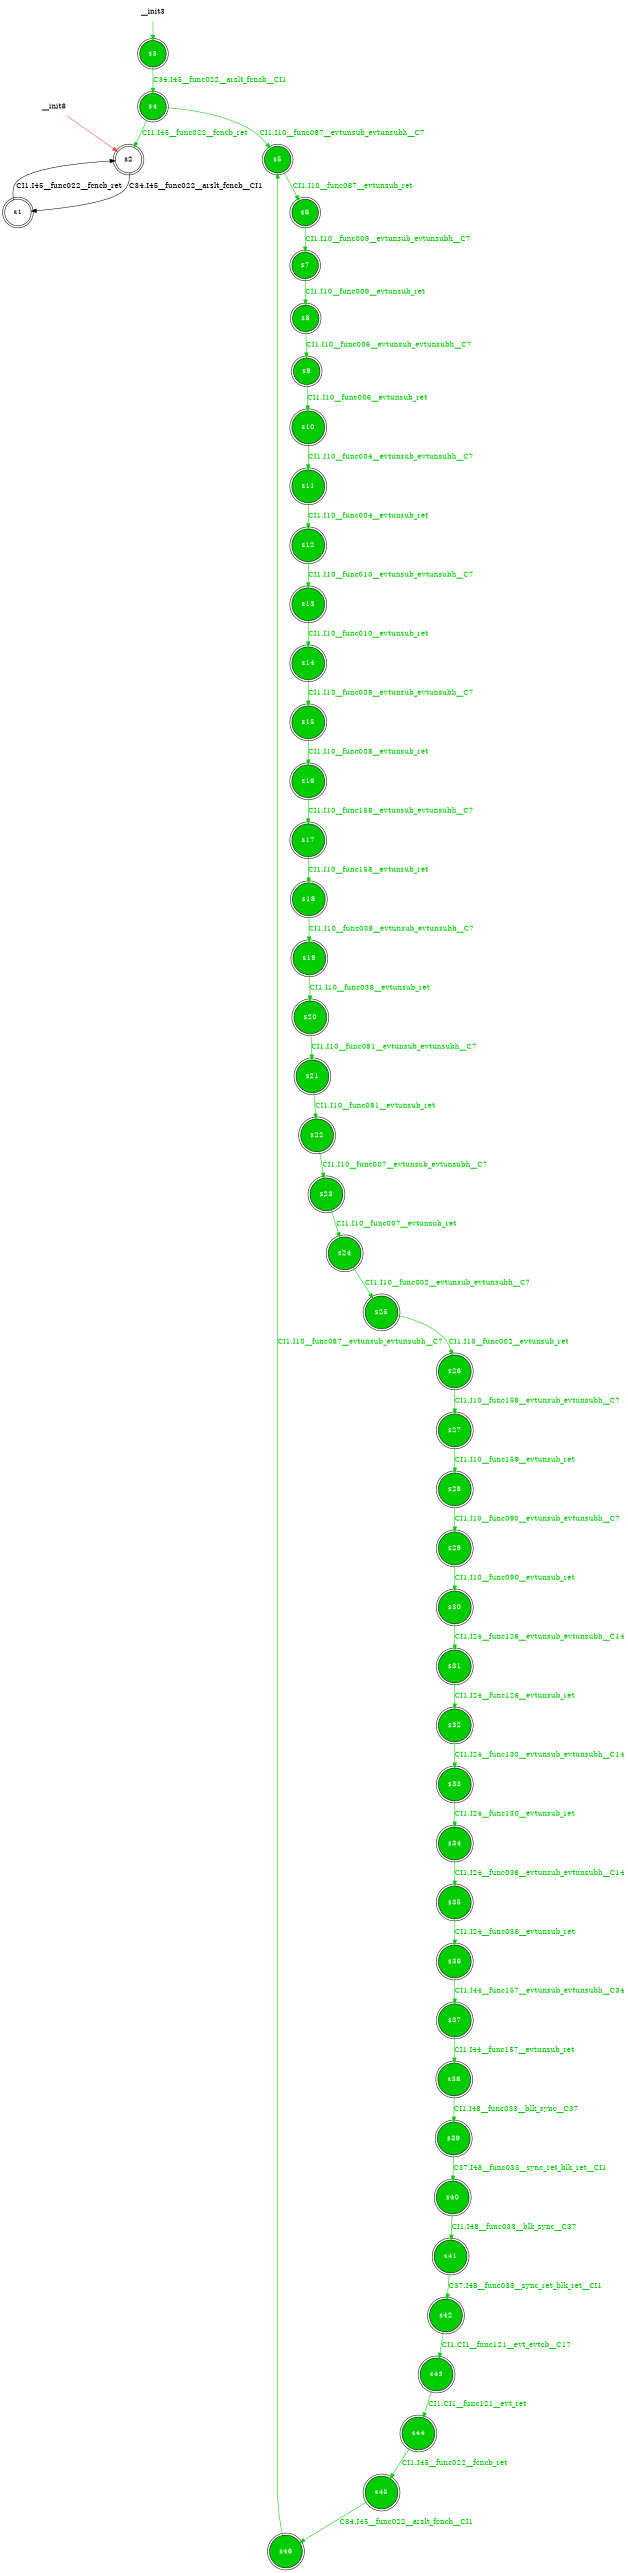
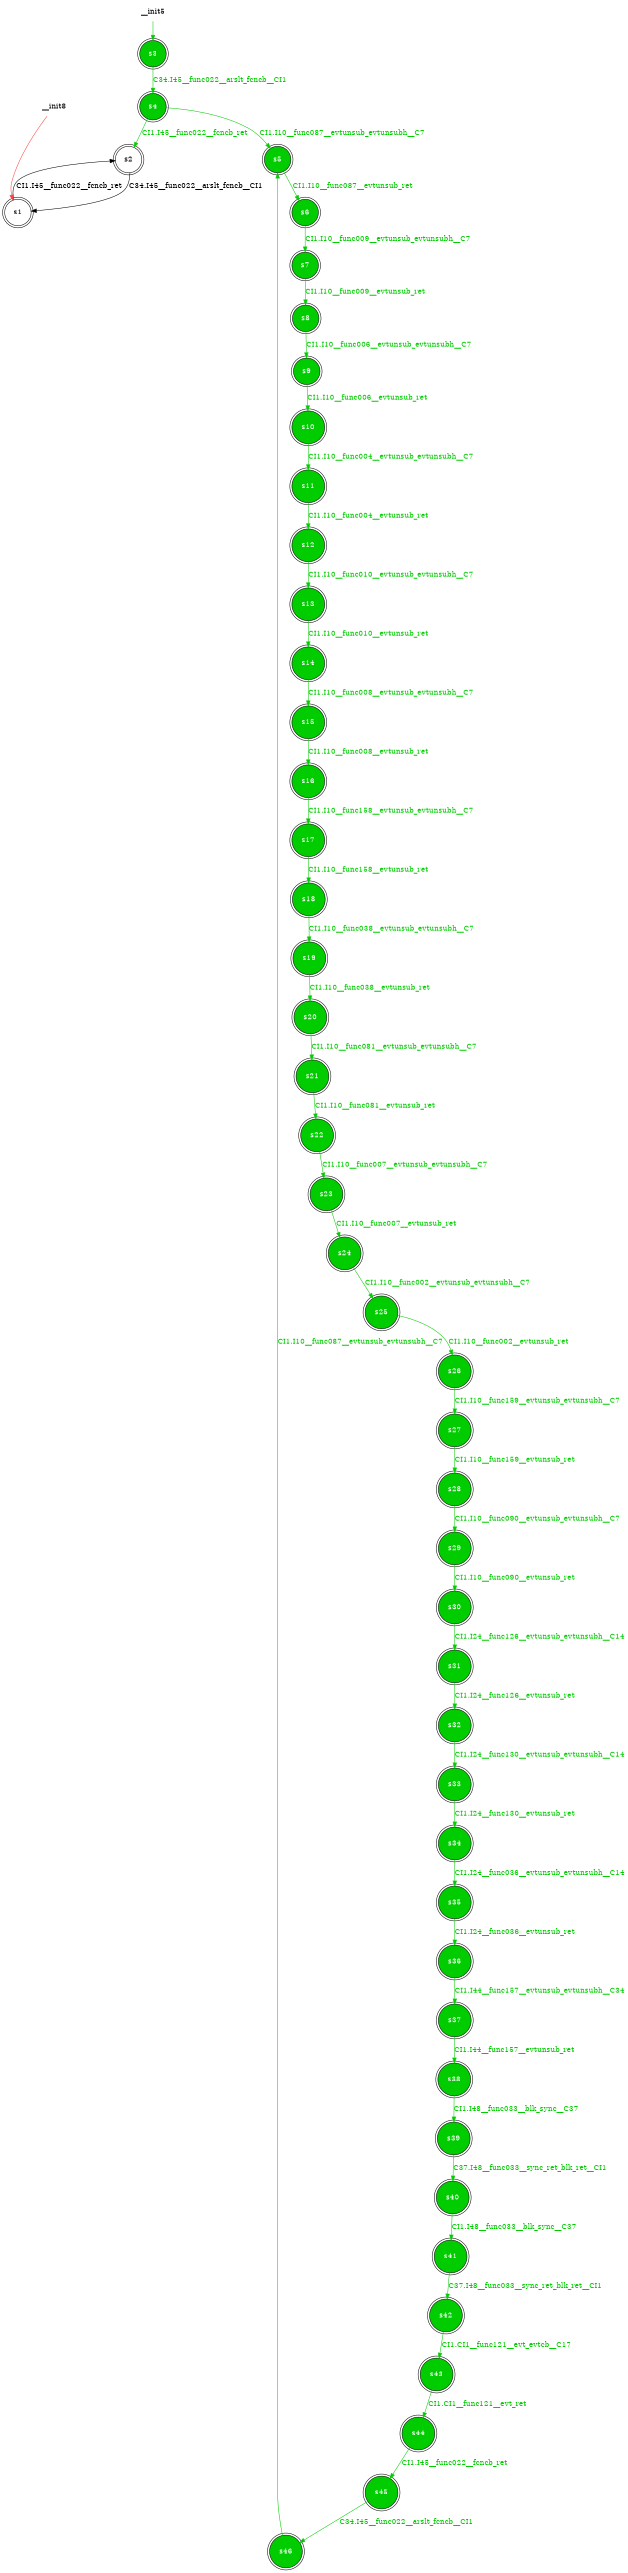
(153, 12) -> (153, 12)
(90, 132) -> (23, 153)
